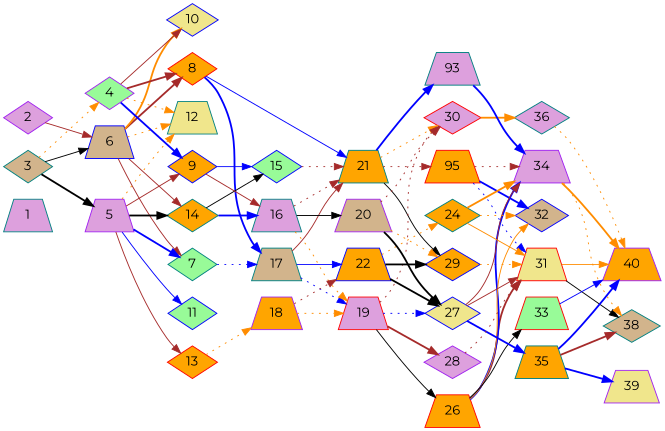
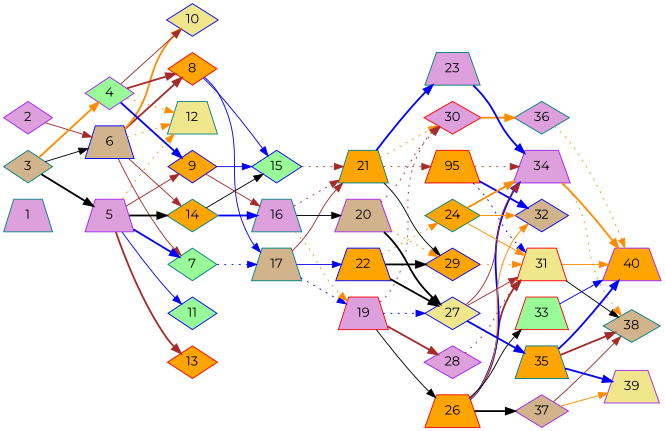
(453, 69) -> (453, 69)
(272, 114) -> (234, 112)
(64, 134) -> (64, 134)
(234, 159) -> (234, 159)
(491, 216) -> (491, 216)
(140, 292) -> (140, 292)
(277, 313) -> none
none -> (542, 411)
